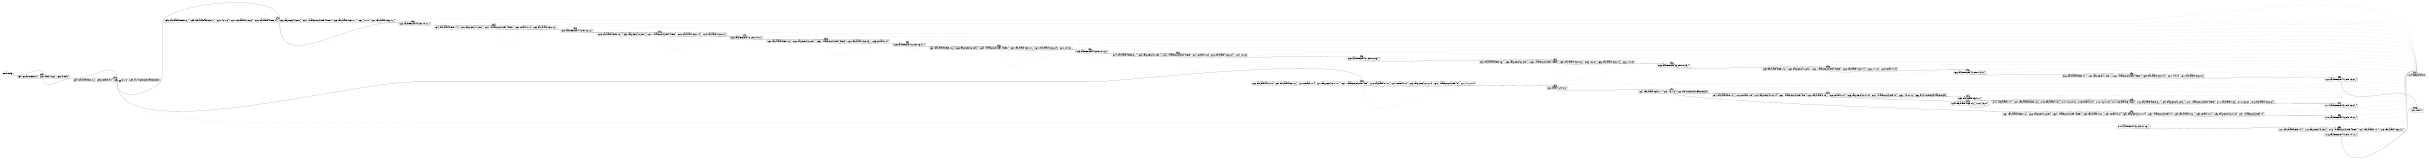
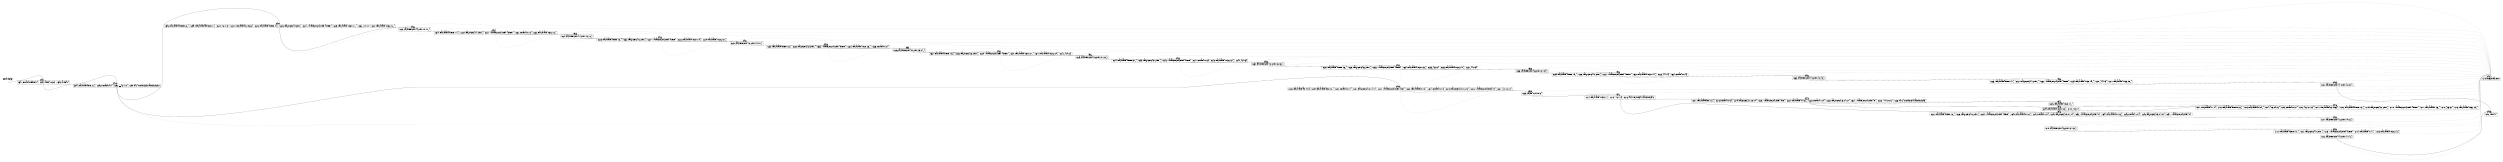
(2341, 106) -> none
